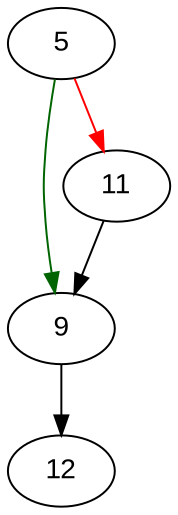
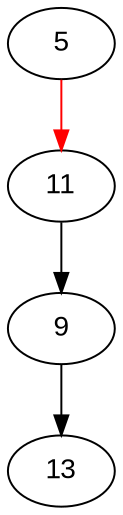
(44, 176) -> none
(61, 471) -> (61, 471)
